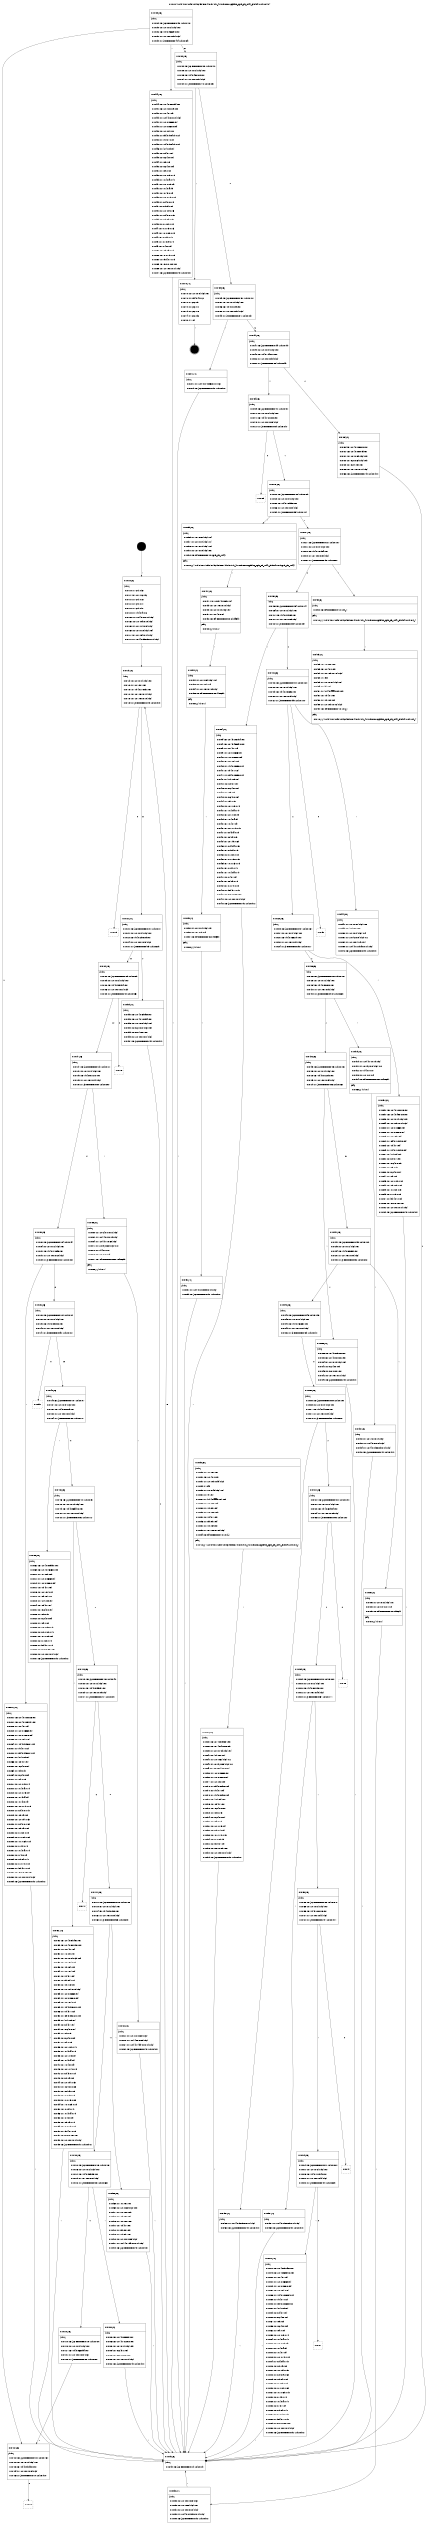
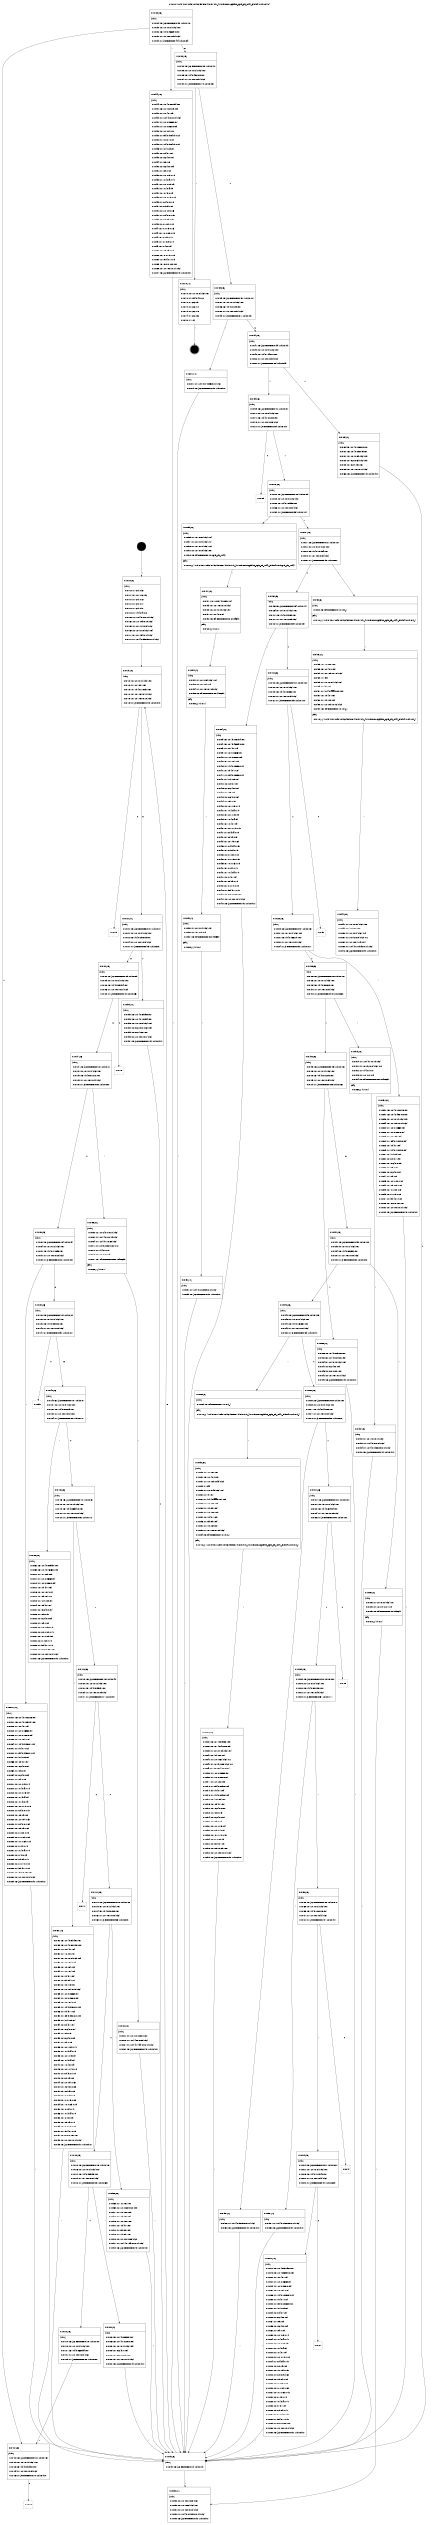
(344, 798) -> (361, 816)
none -> (248, 1405)
(186, 2480) -> (184, 2478)
